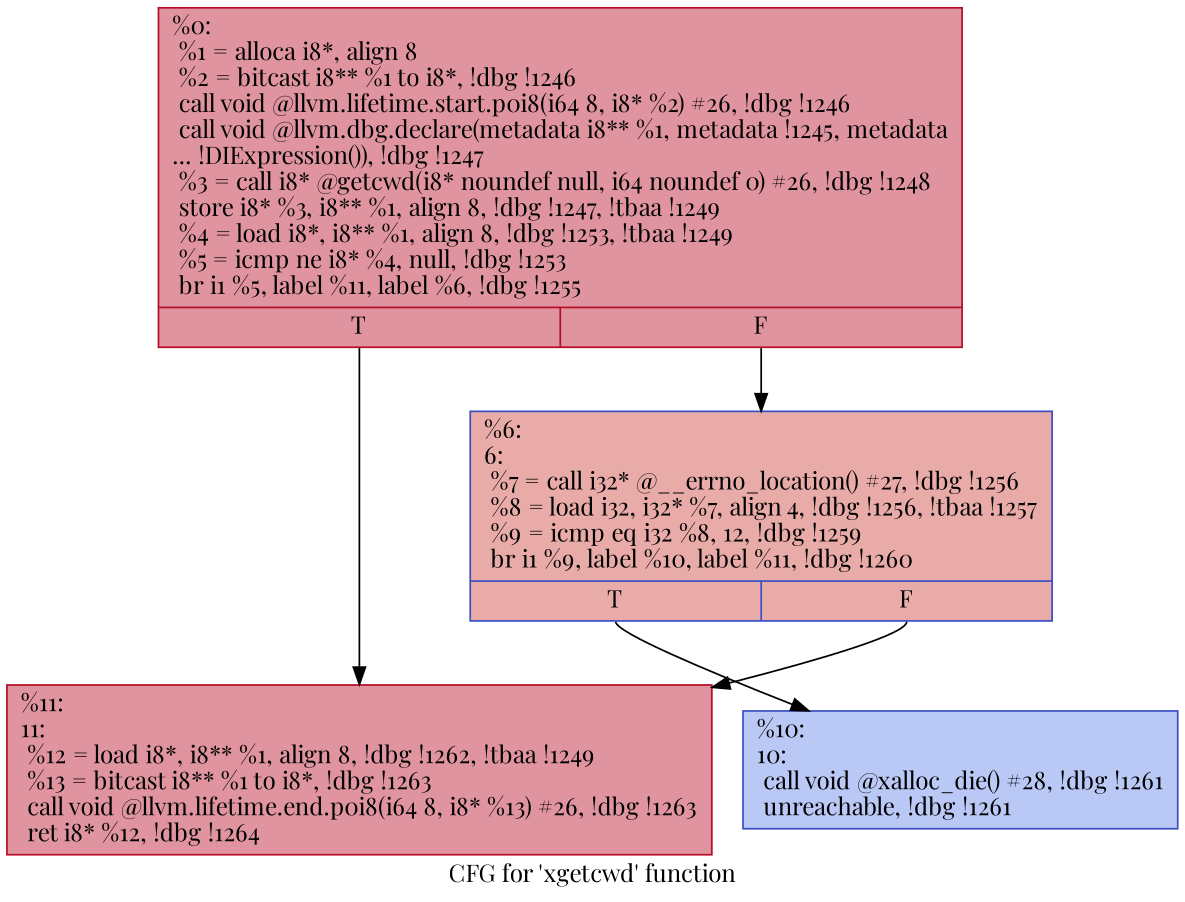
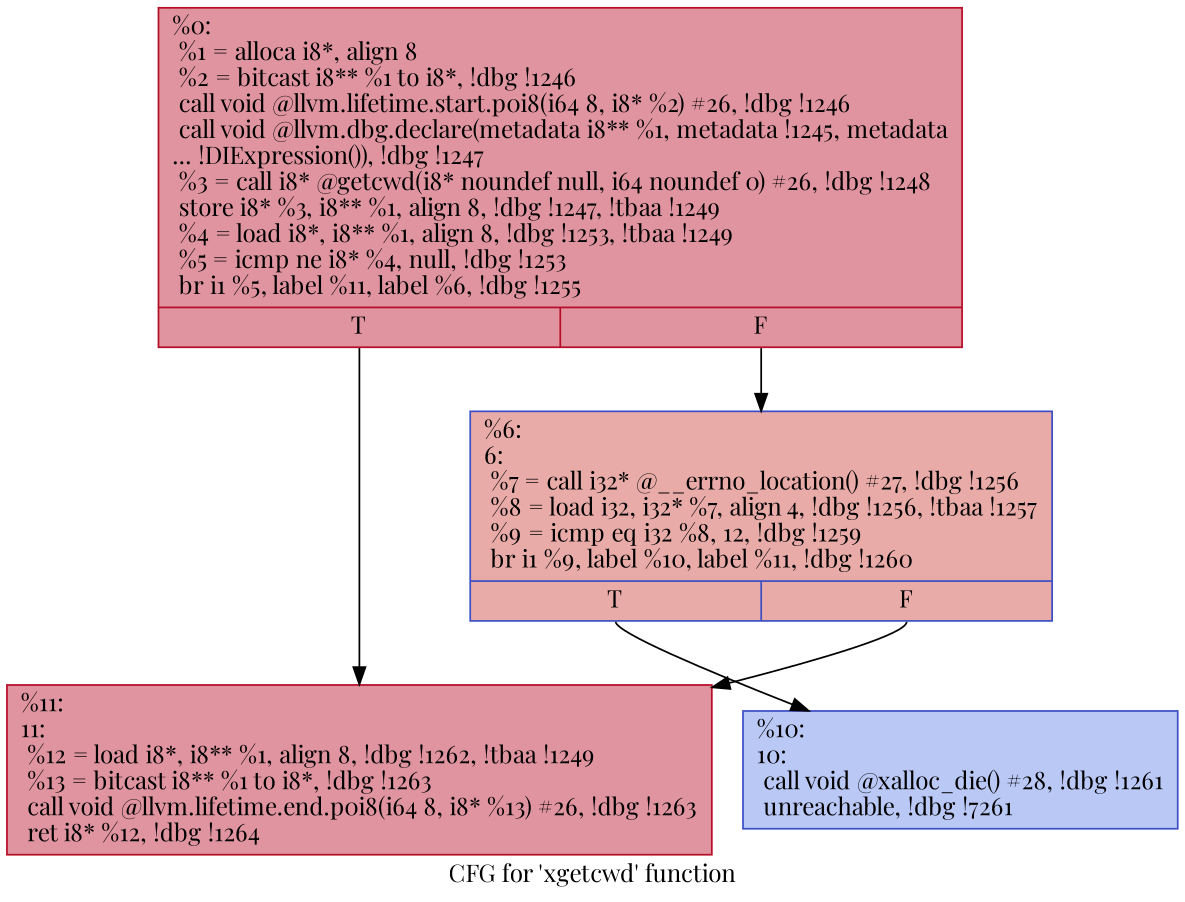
(885, 808) -> (885, 808)
